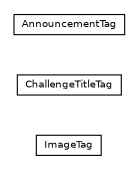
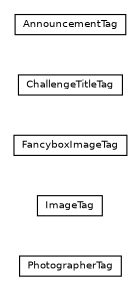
none -> (70, 145)
none -> (70, 266)
